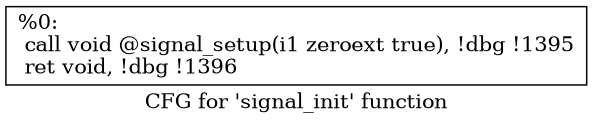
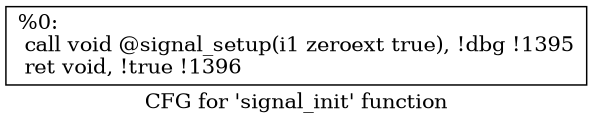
(128, 67) -> (130, 67)
